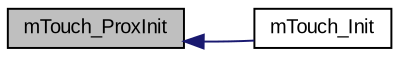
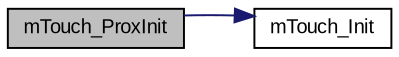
(229, 41) -> (209, 15)
